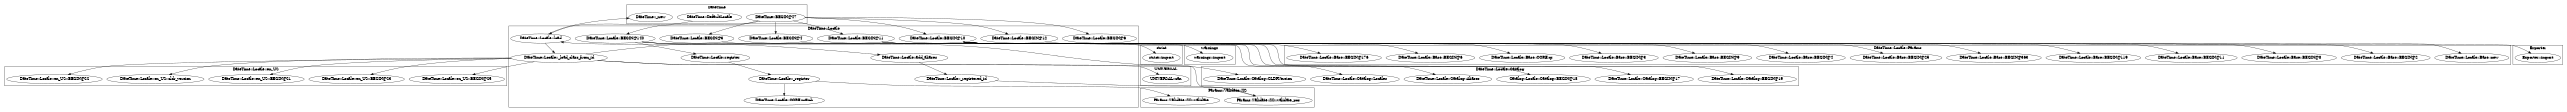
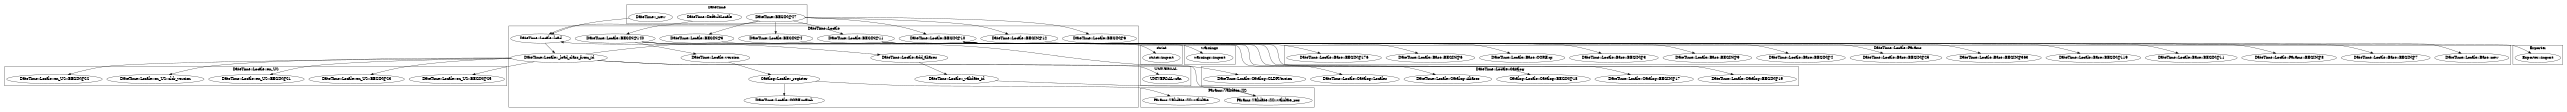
(586, 23) -> (591, 23)
(715, 58) -> (715, 58)
(2289, 58) -> (2289, 58)
(2386, 58) -> (2386, 58)
(784, 79) -> (784, 79)
(957, 79) -> (957, 79)
